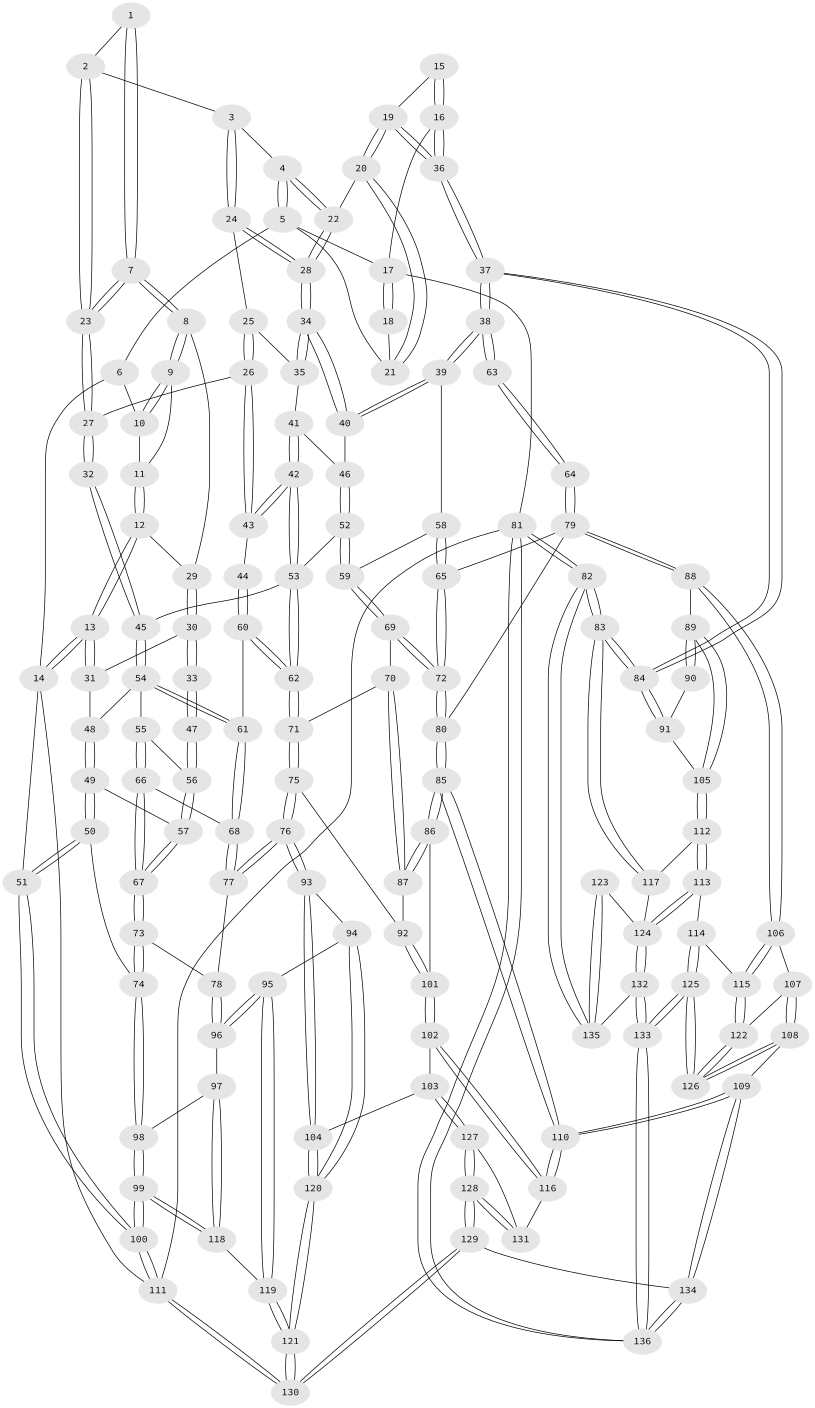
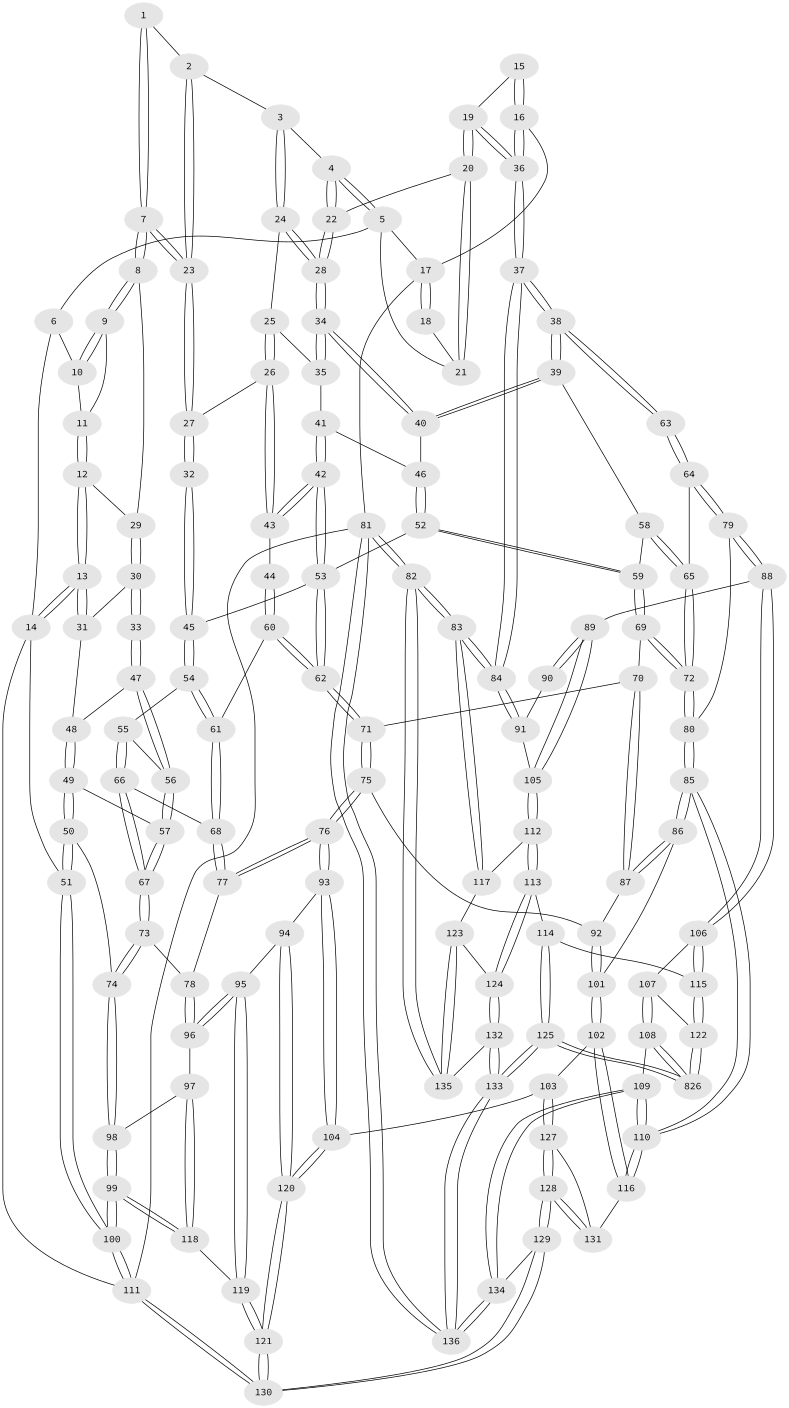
(507, 552) -> (689, 526)
(116, 704) -> (104, 704)
(647, 908) -> (468, 908)
(691, 1087) -> (693, 1087)
